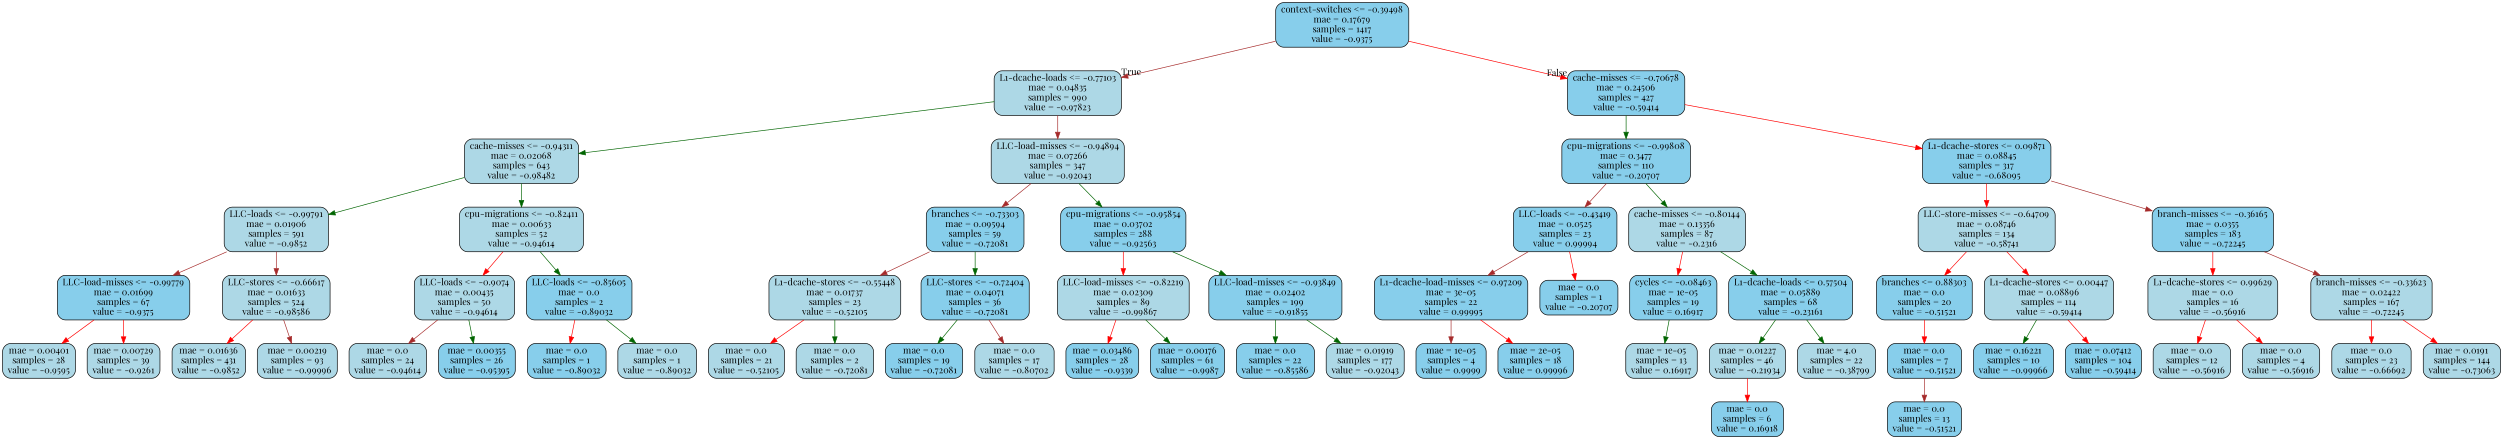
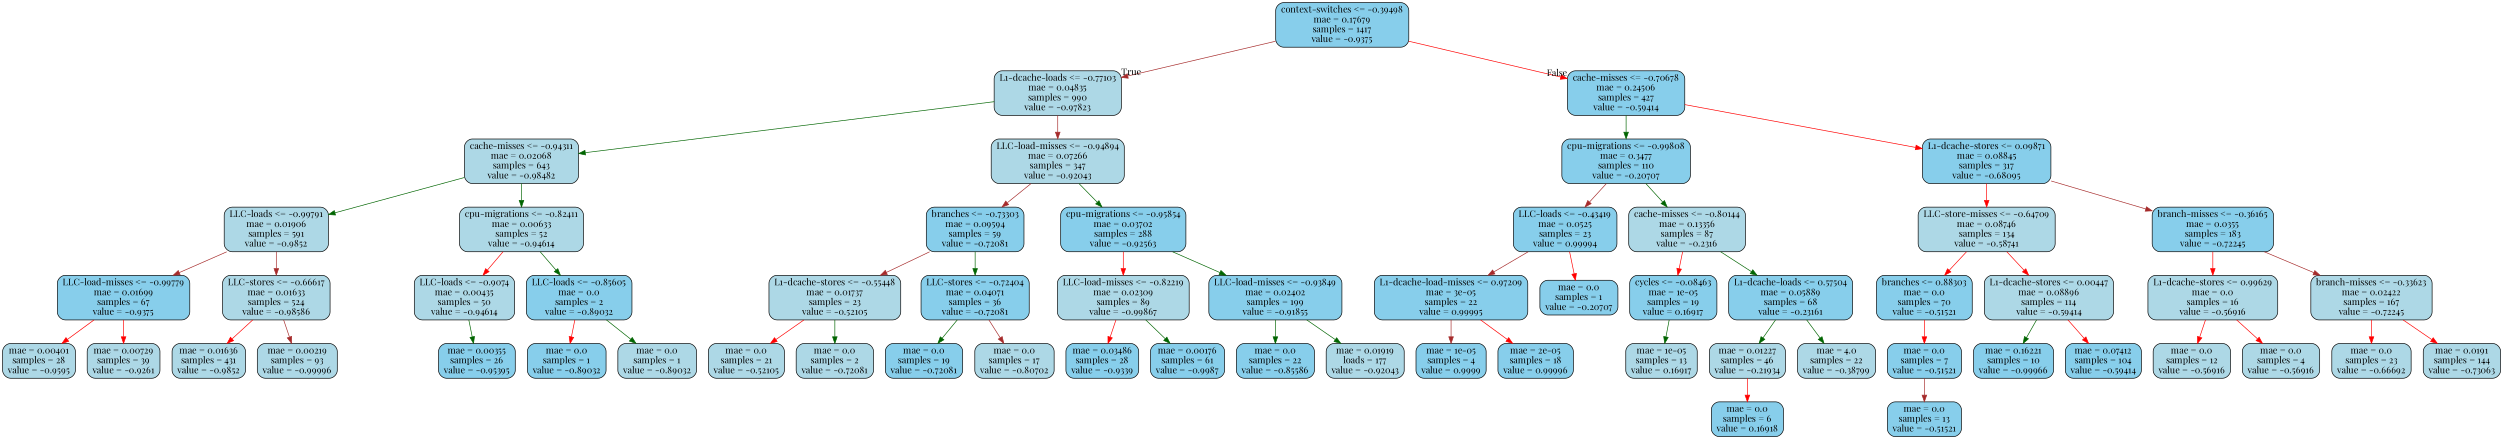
(1924, 298) -> (1924, 298)
(388, 361) -> none
(1365, 361) -> (1365, 361)
